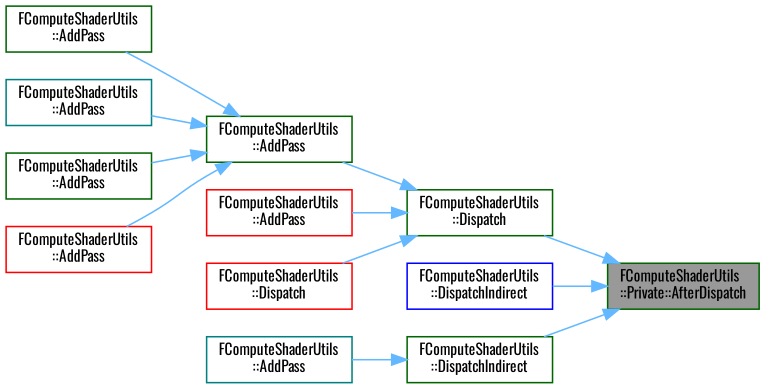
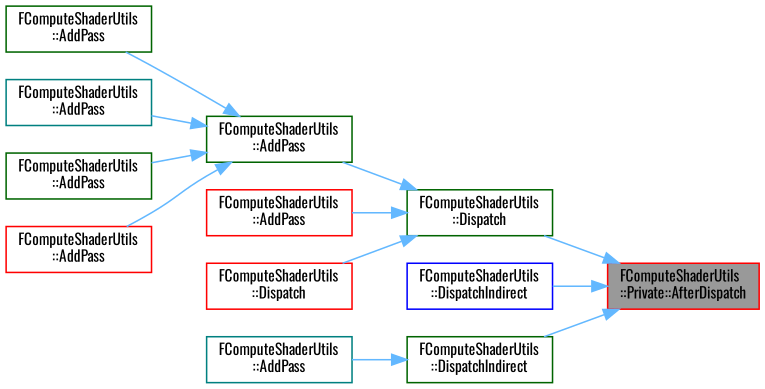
(683, 286) -> (683, 286)
